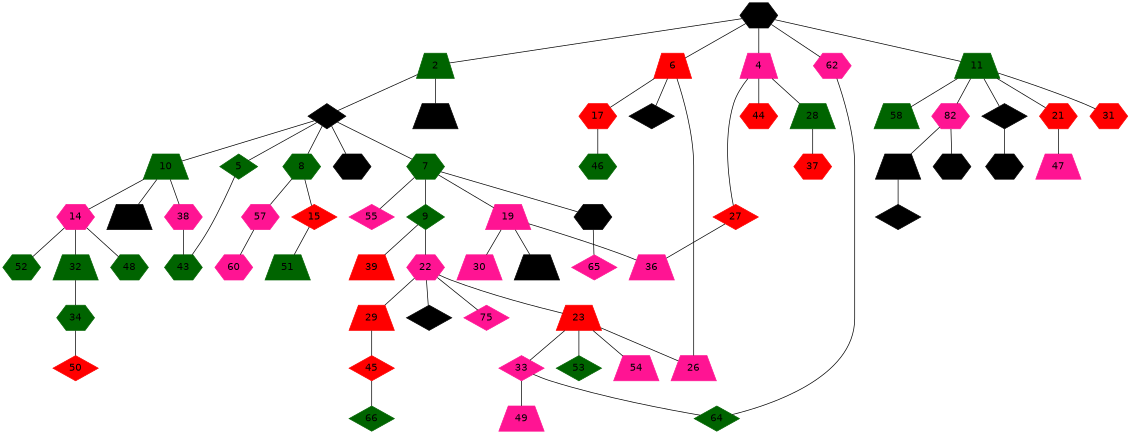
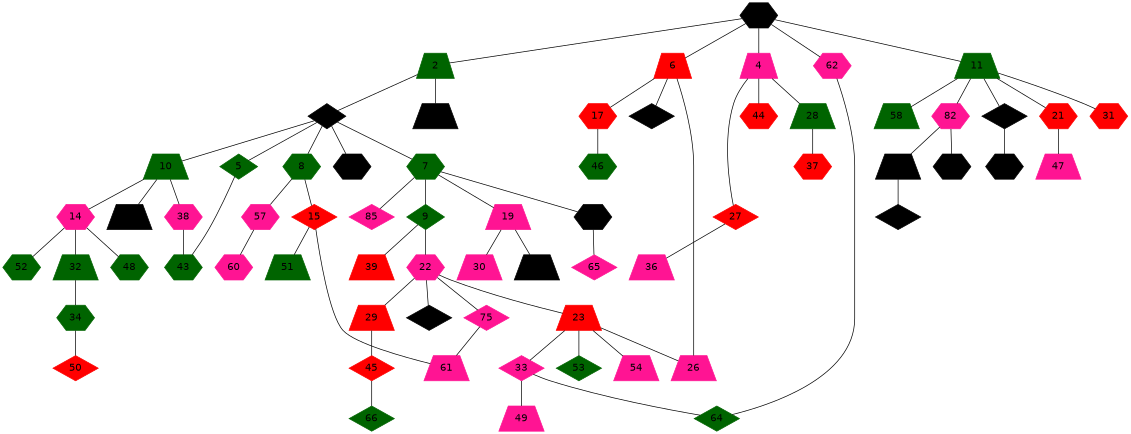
(372, 217) -> (372, 217)
(583, 241) -> none
none -> (447, 368)
